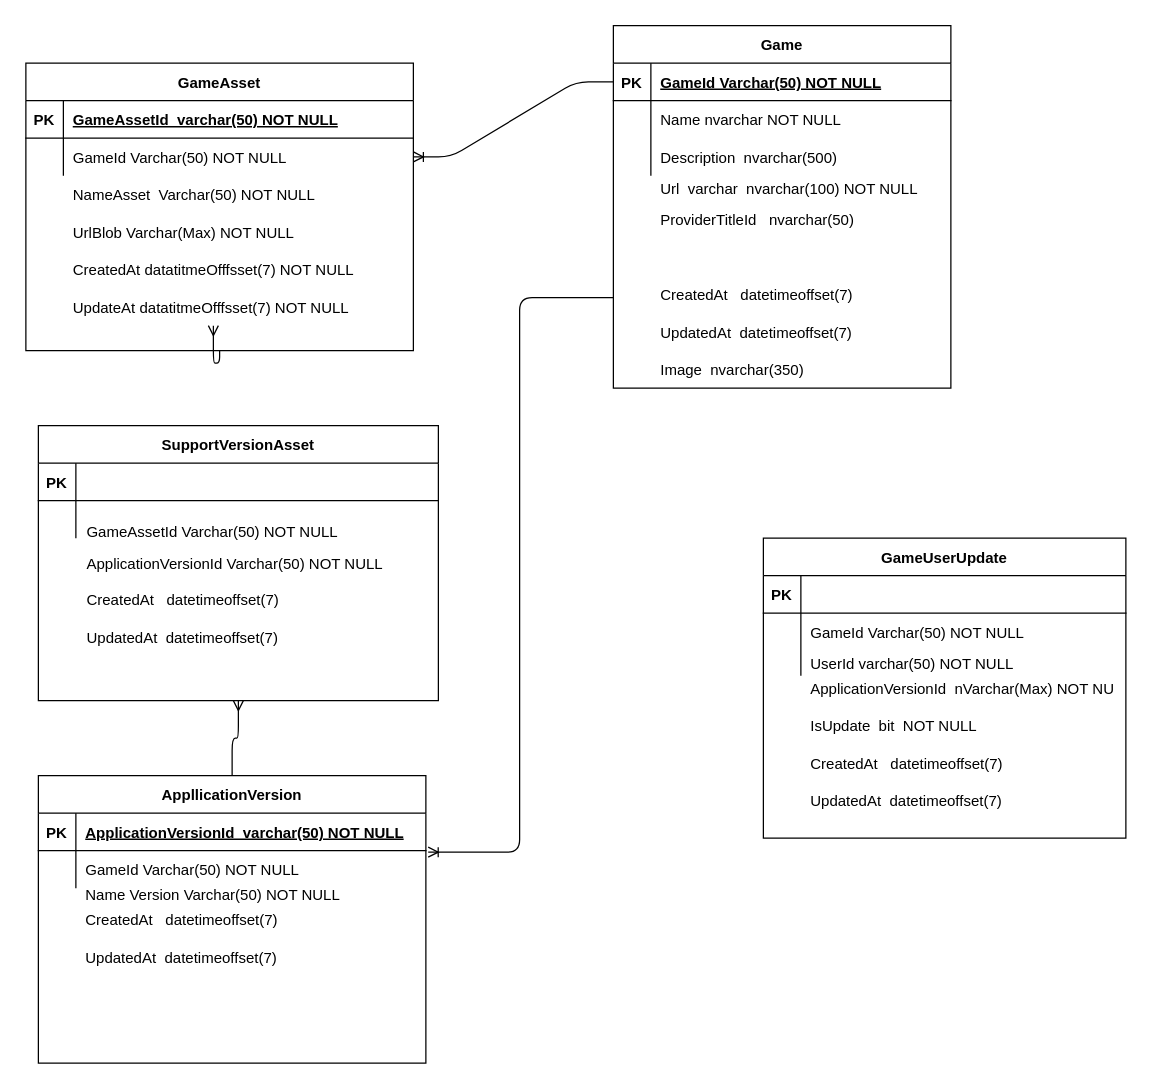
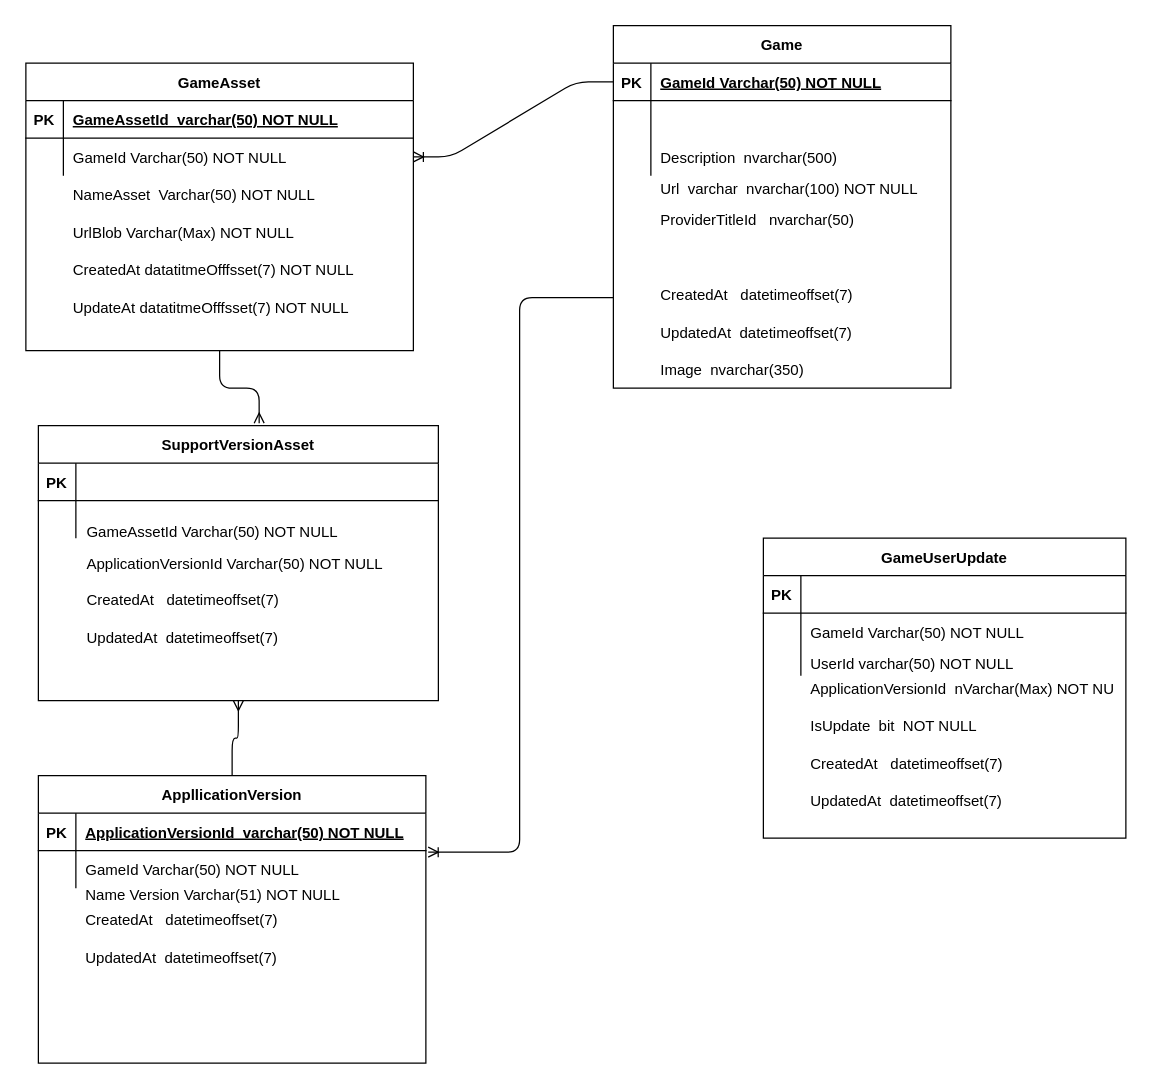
(801, 119) -> none
(213, 348) -> (241, 388)
(214, 895) -> (214, 895)
